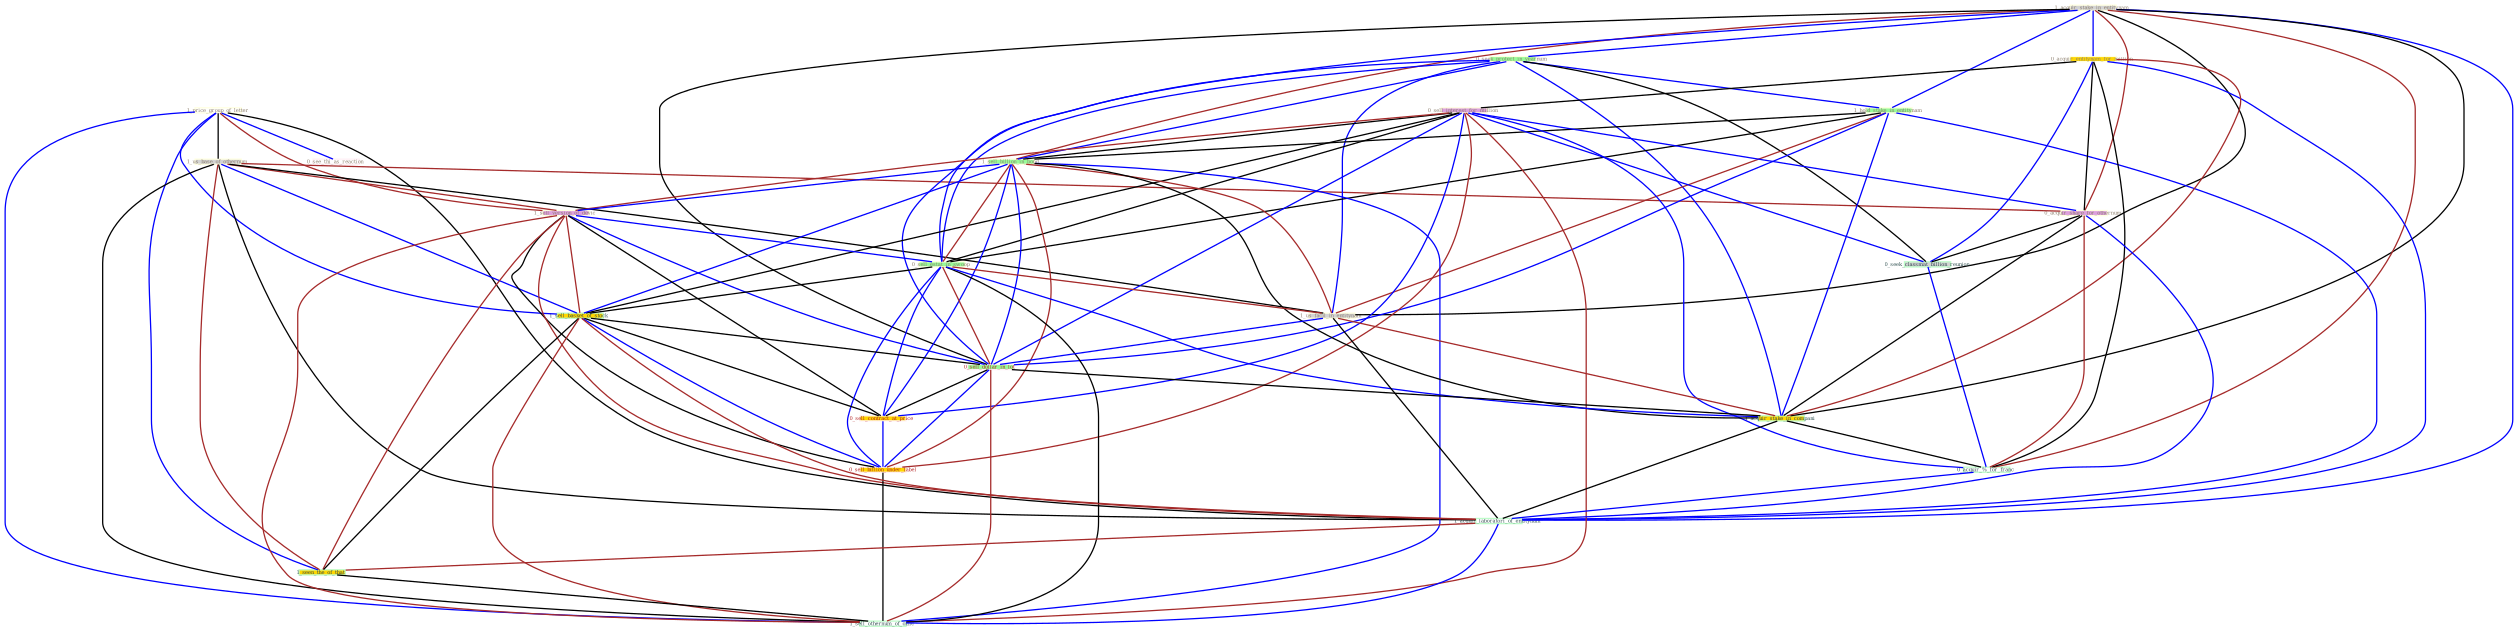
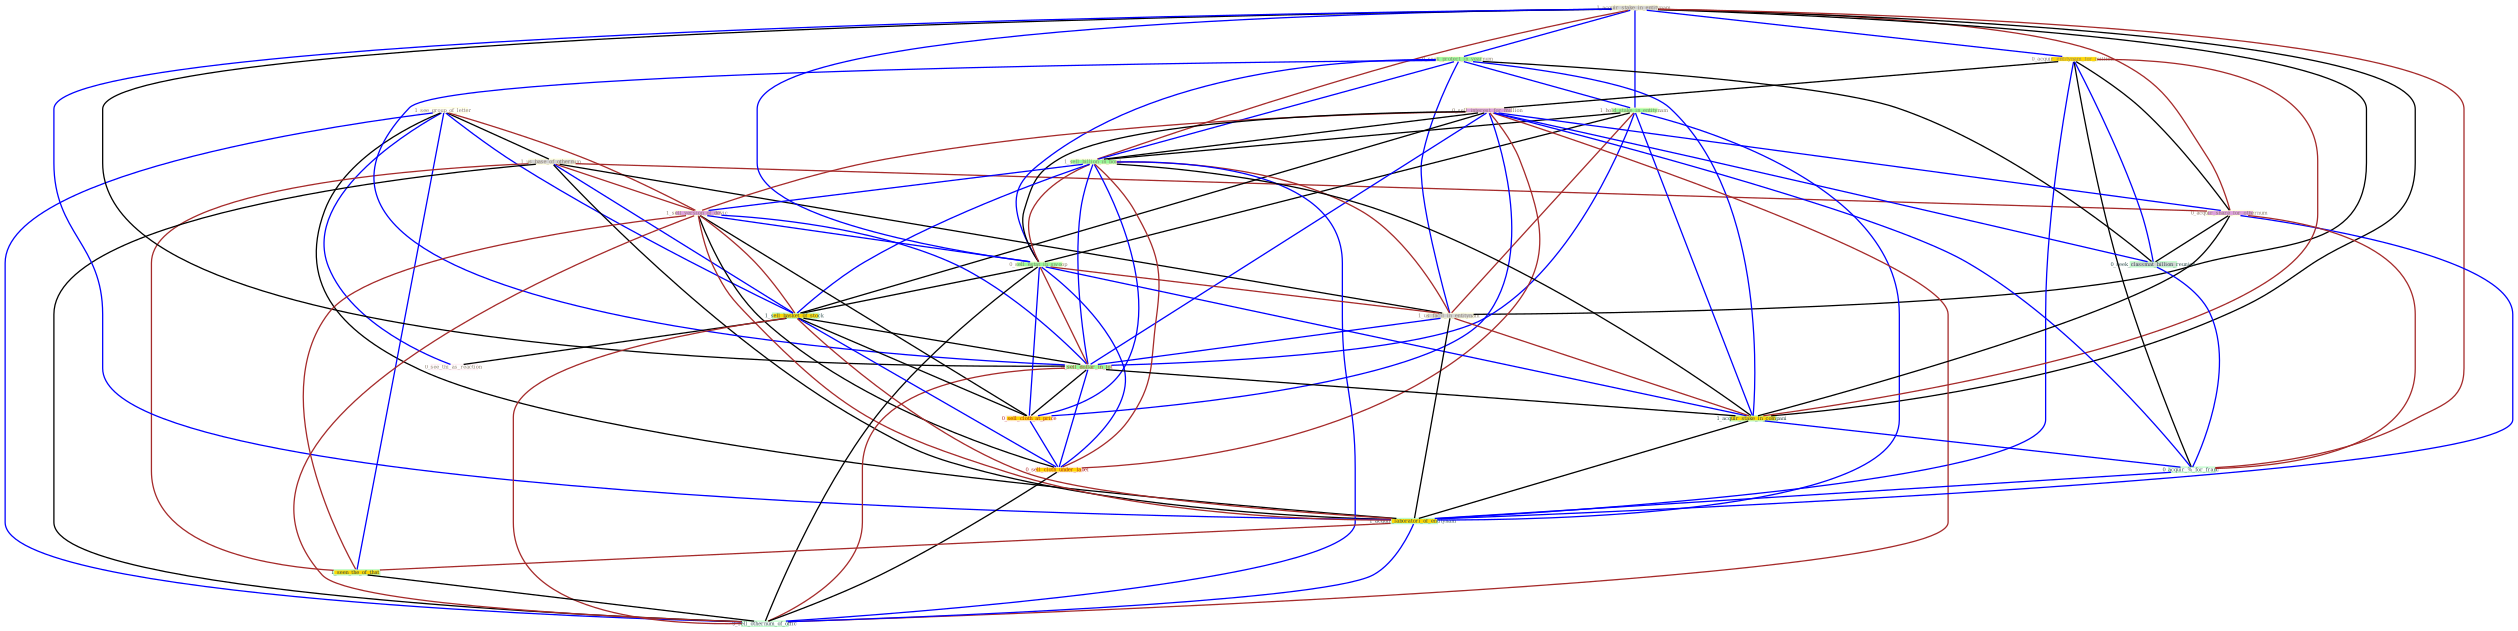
(218, 110) -> (444, 110)
(883, 418) -> (1029, 418)
(449, 442) -> (625, 341)
(1884, 444) -> (1973, 444)
(883, 470) -> (1059, 470)
(1499, 521) -> (1414, 521)
(883, 624) -> (765, 624)
